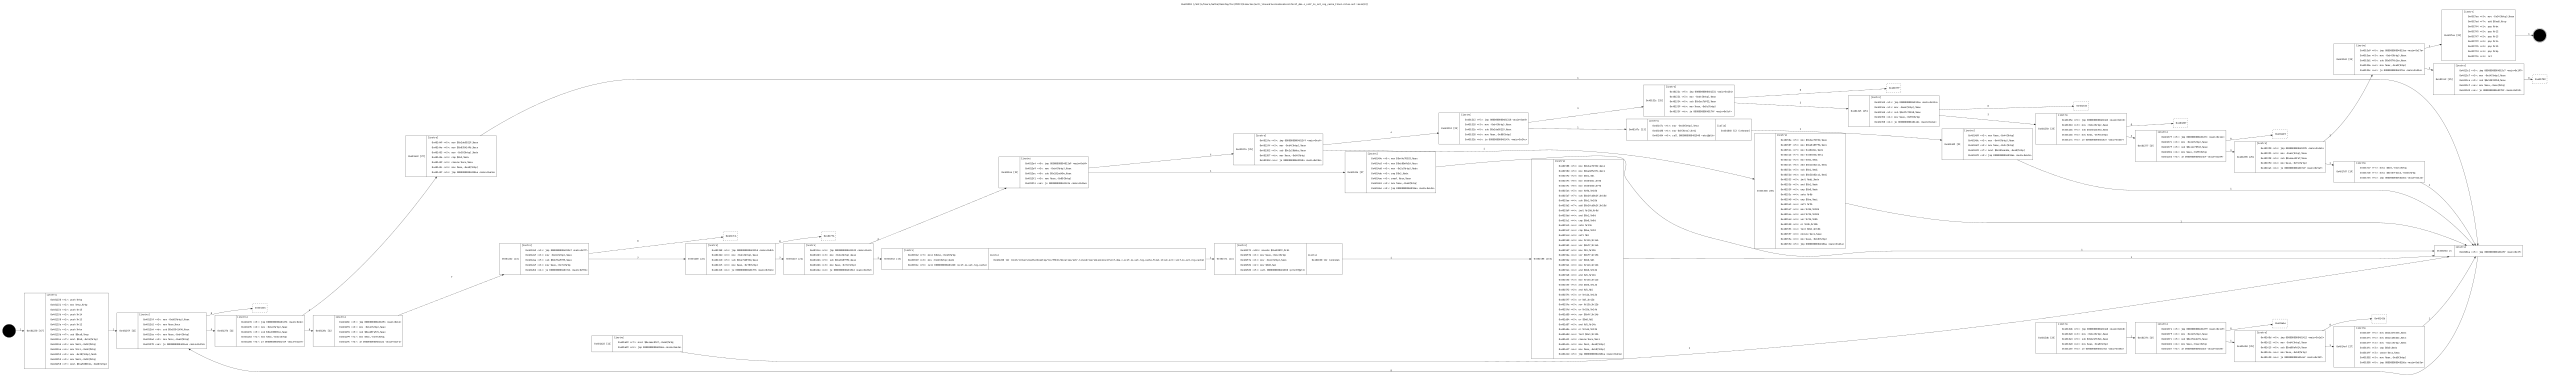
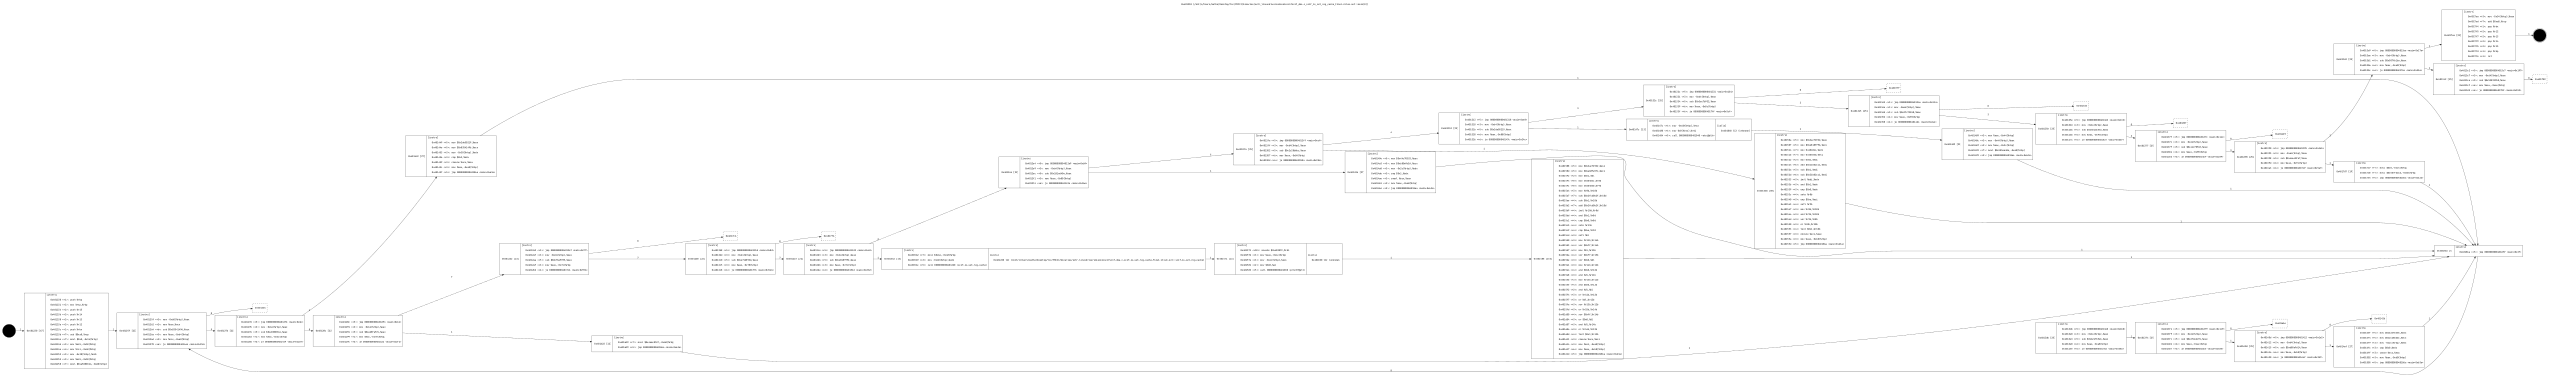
none -> (496, 337)
